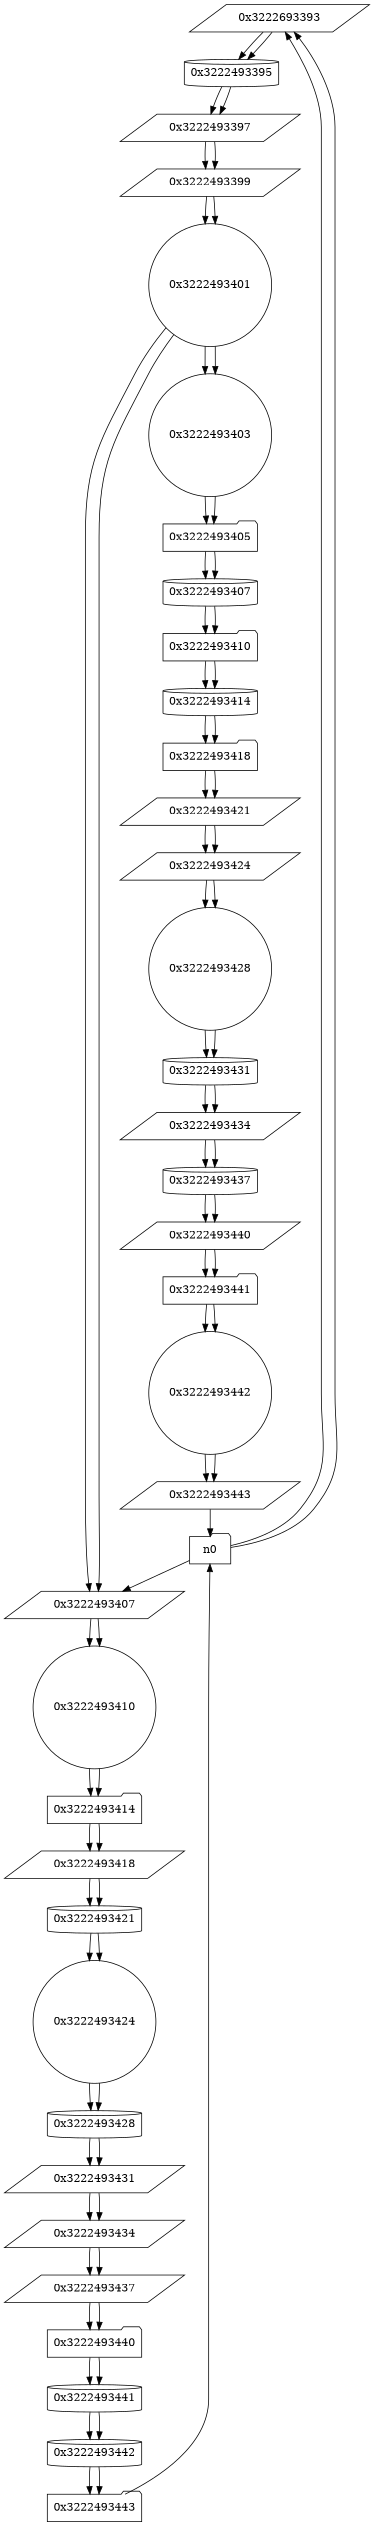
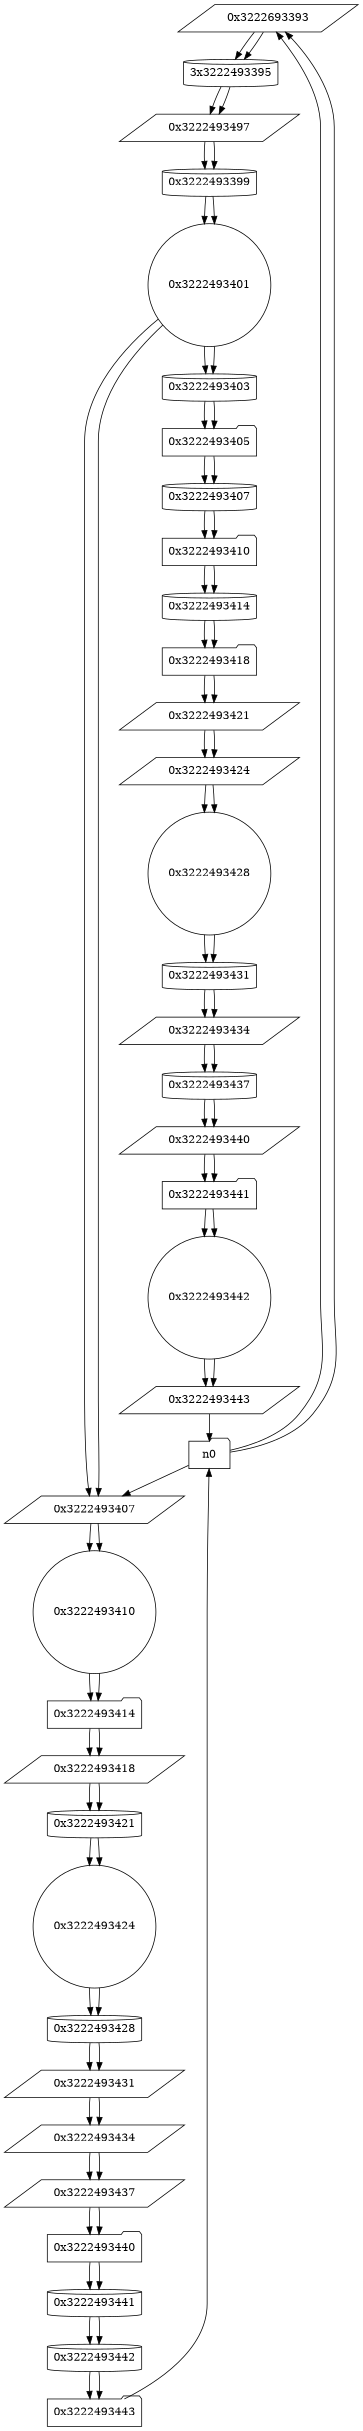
(231, 73) -> (231, 73)
(210, 128) -> (209, 128)
(210, 183) -> (209, 183)
(210, 435) -> (209, 388)
